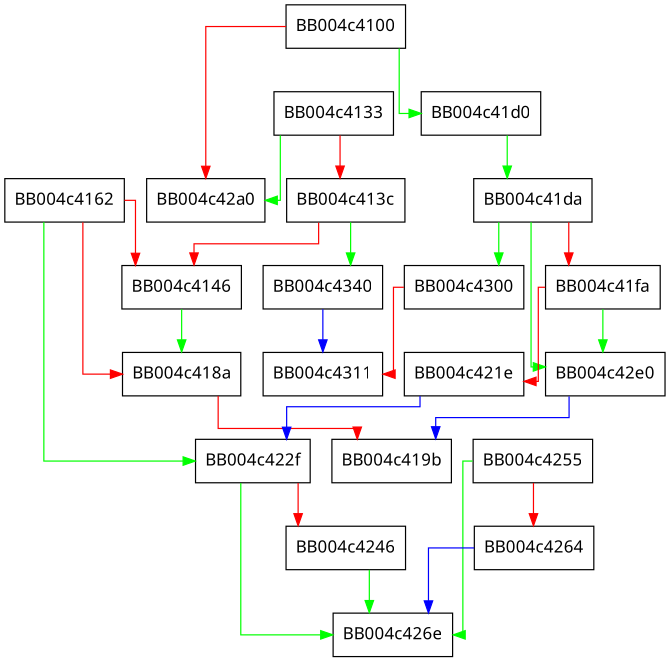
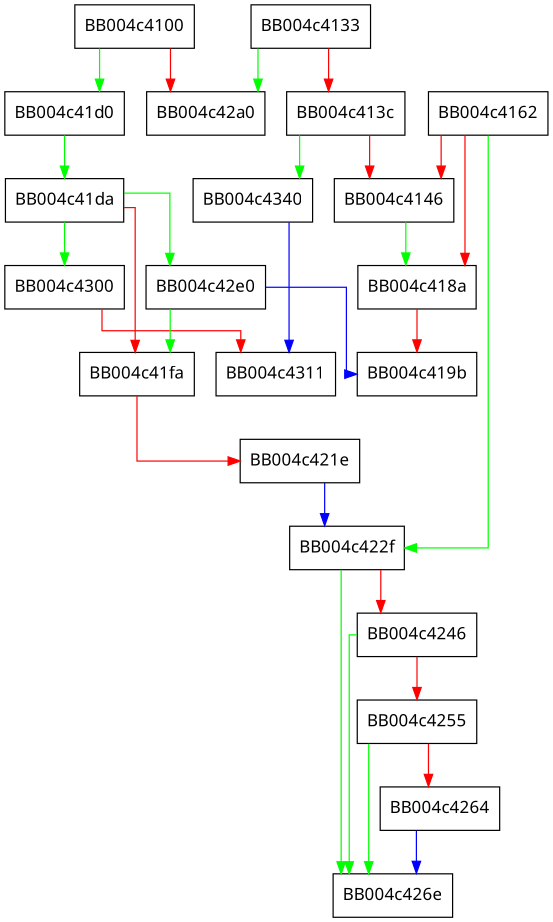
(603, 325) -> (170, 323)
none -> (417, 672)
